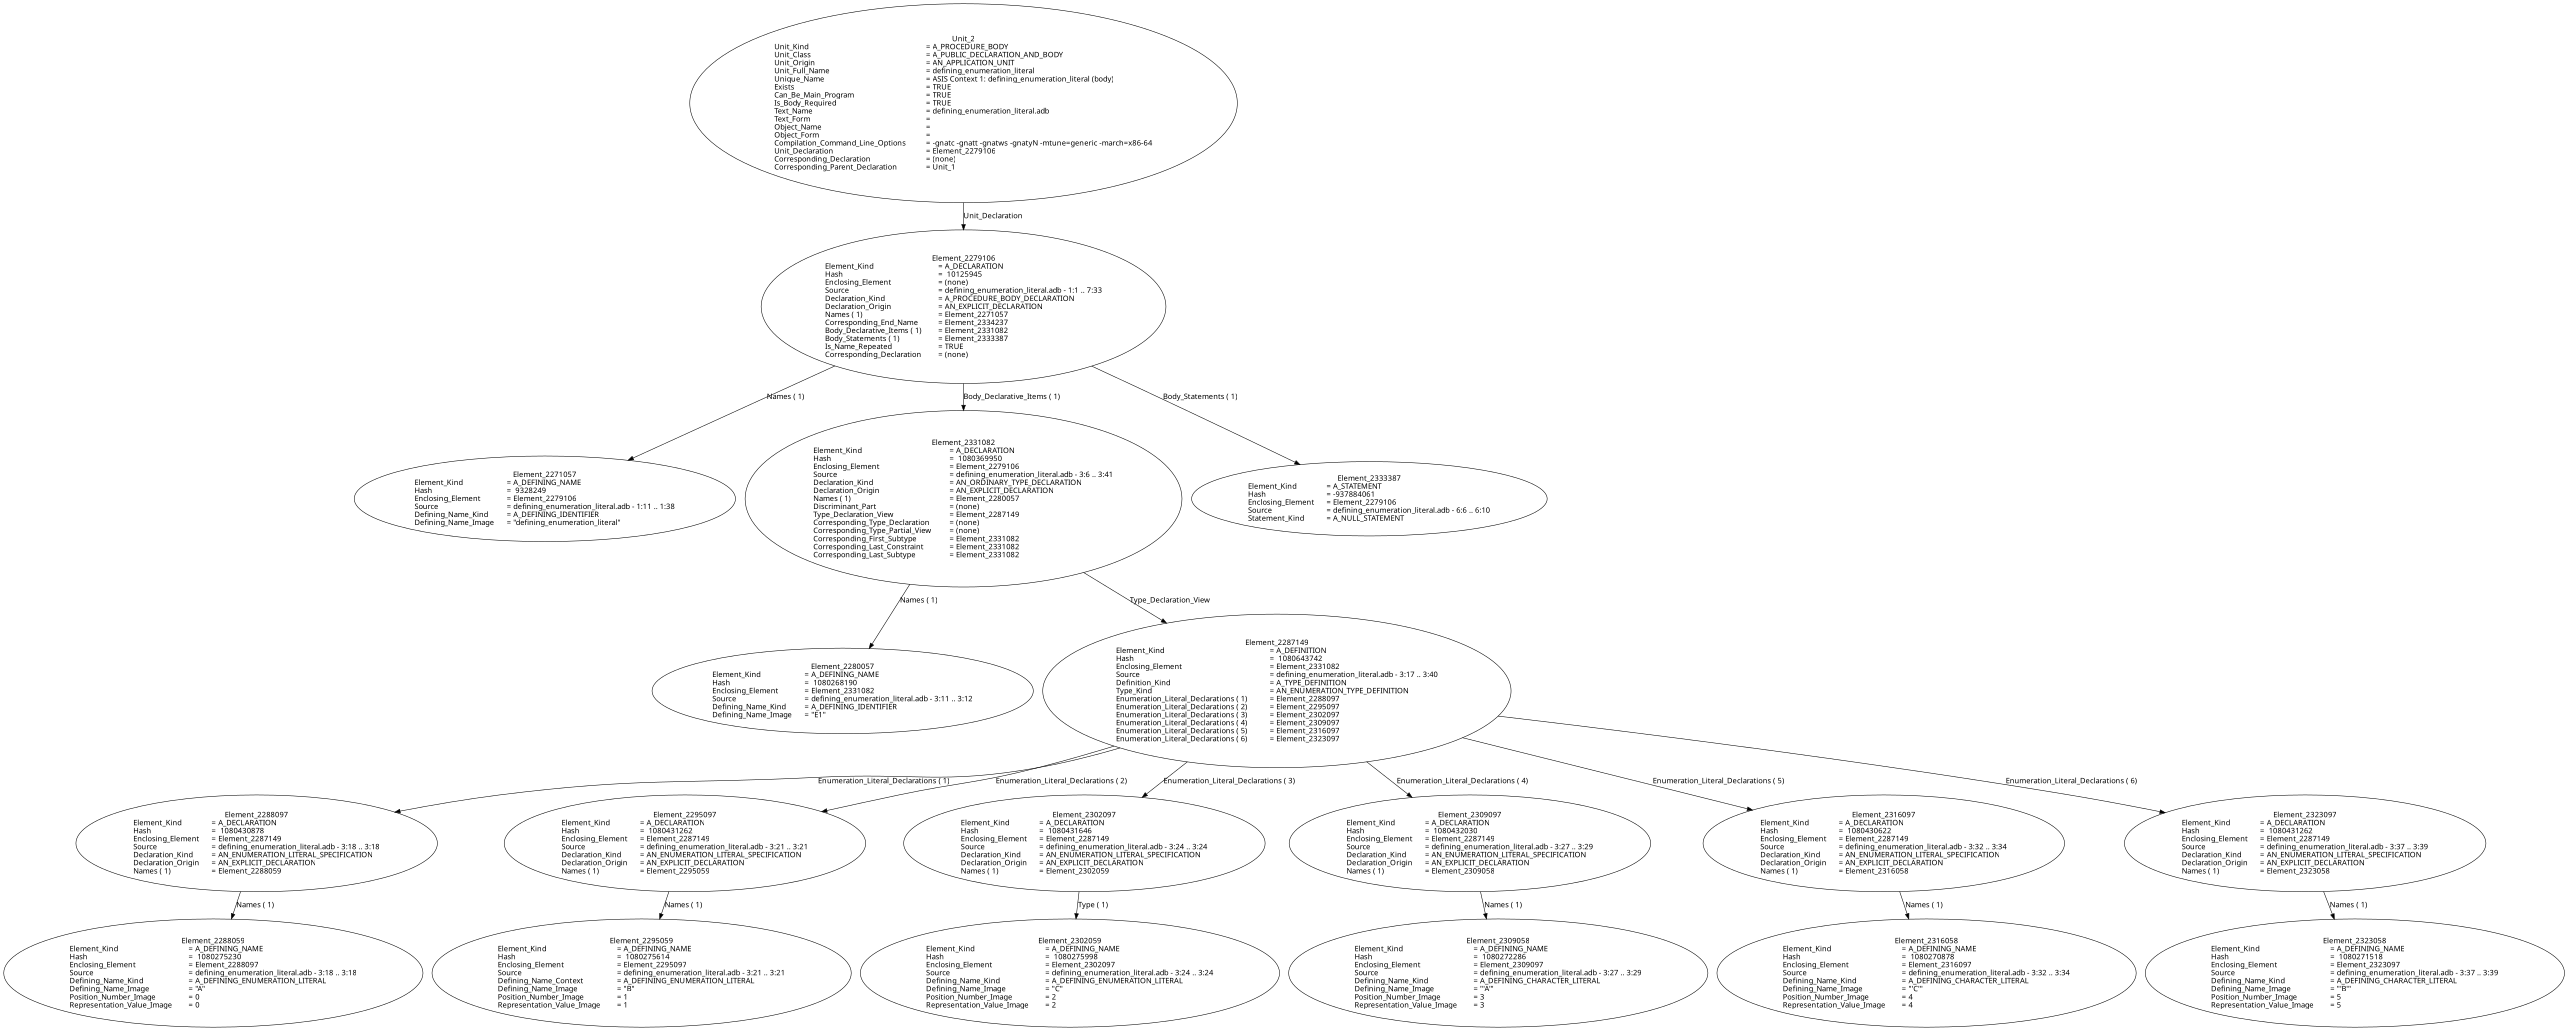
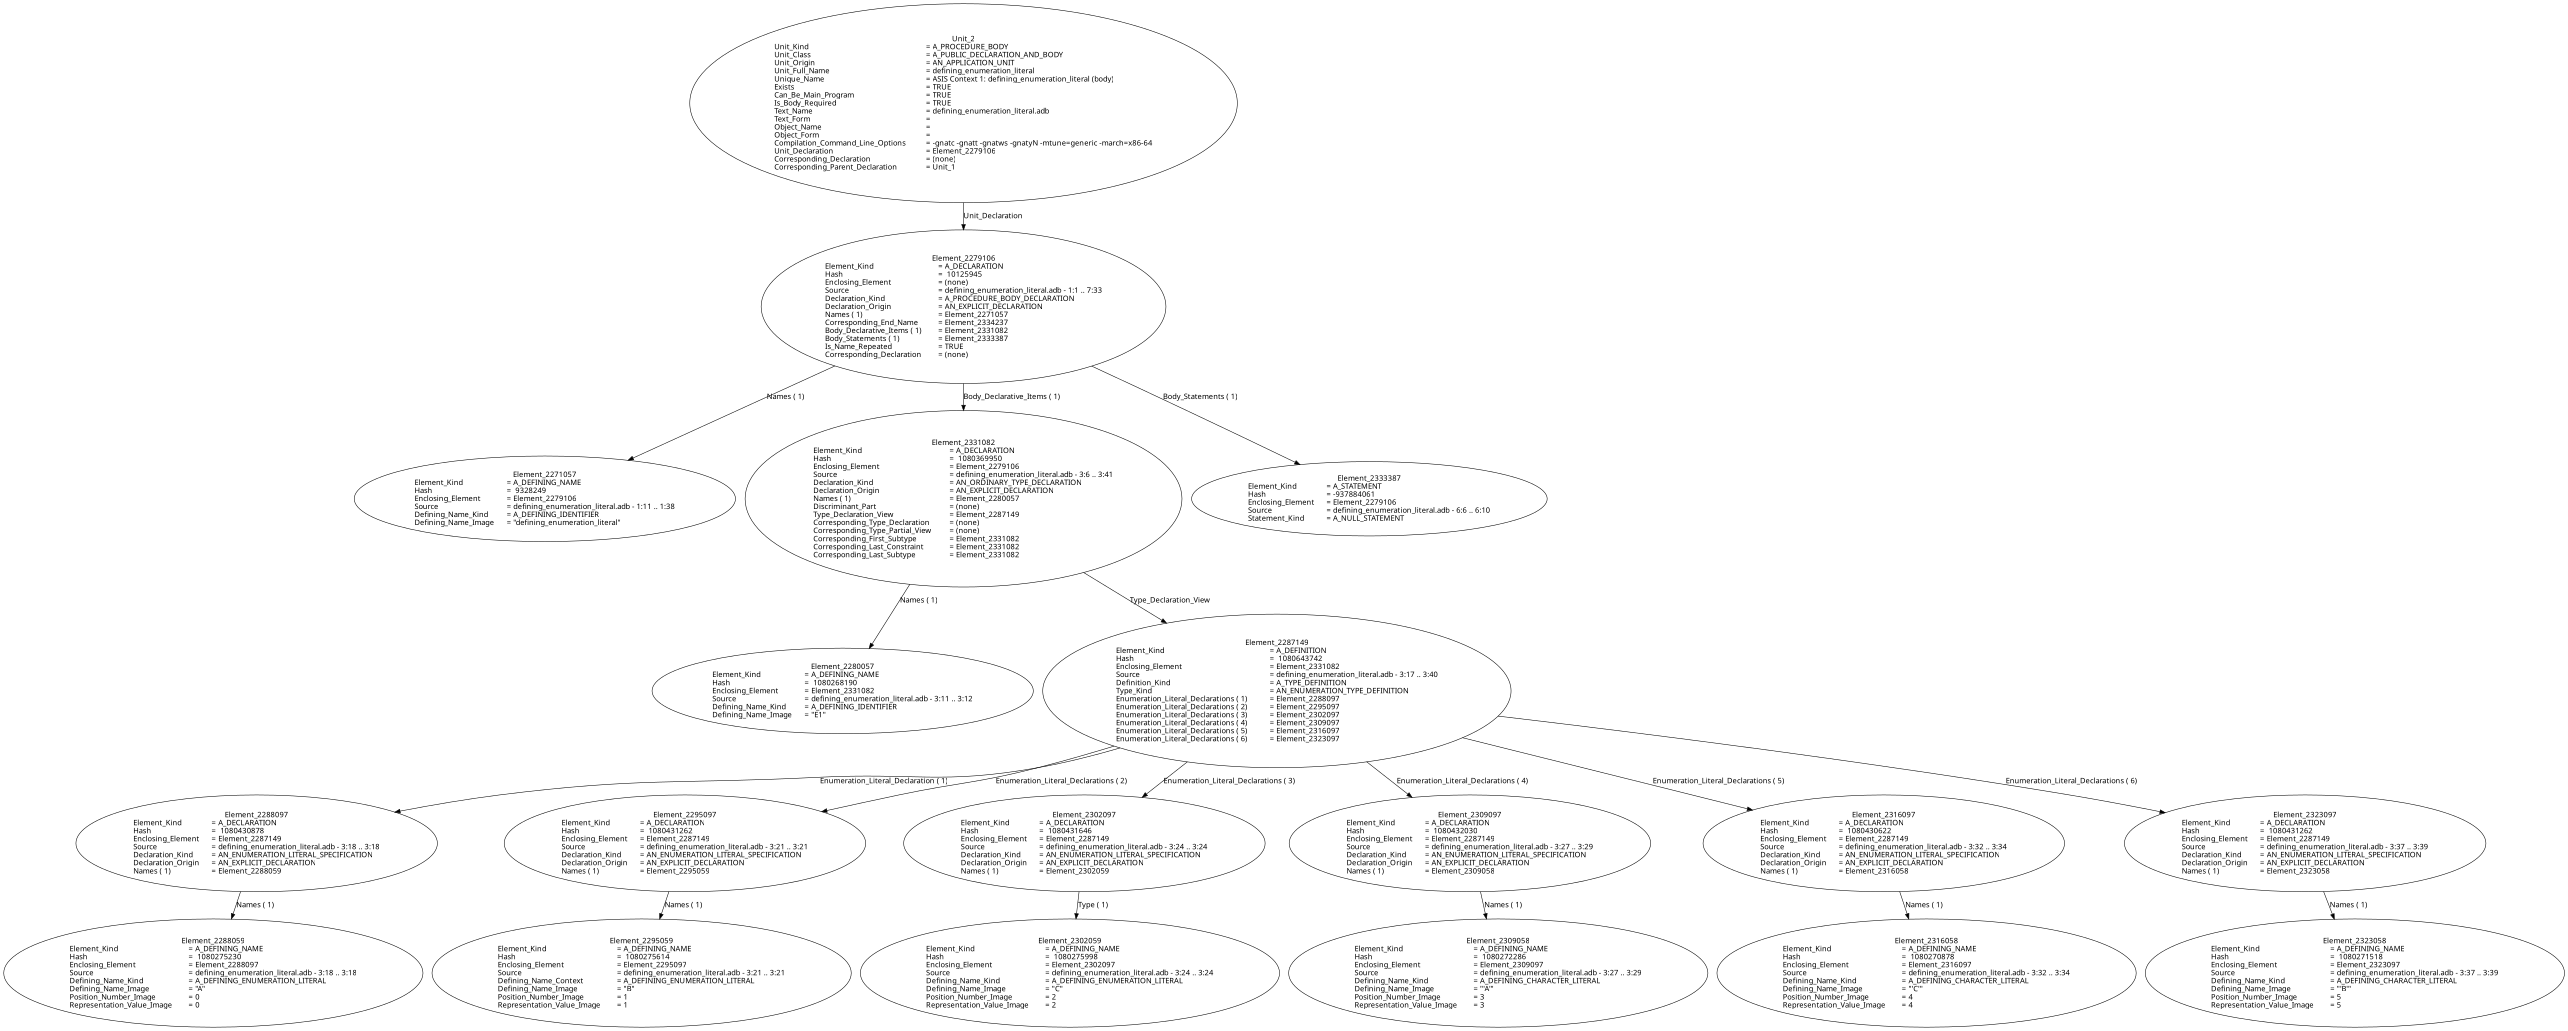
(884, 781) -> (884, 781)
